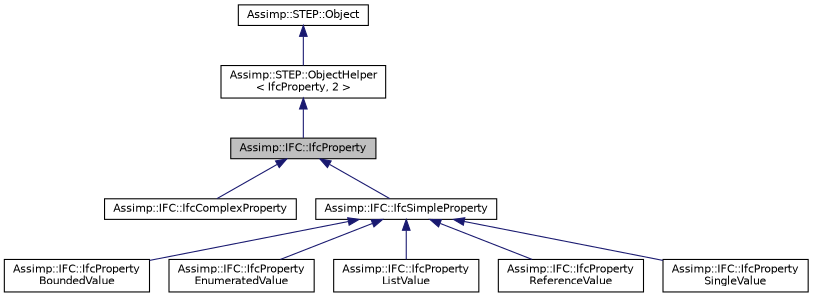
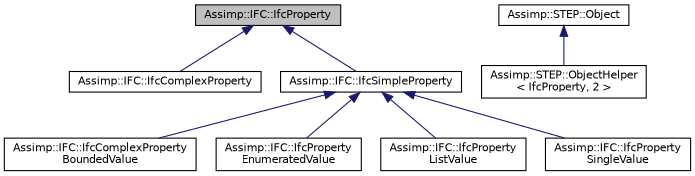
(303, 124) -> none
(77, 276) -> (100, 154)
(571, 276) -> none
